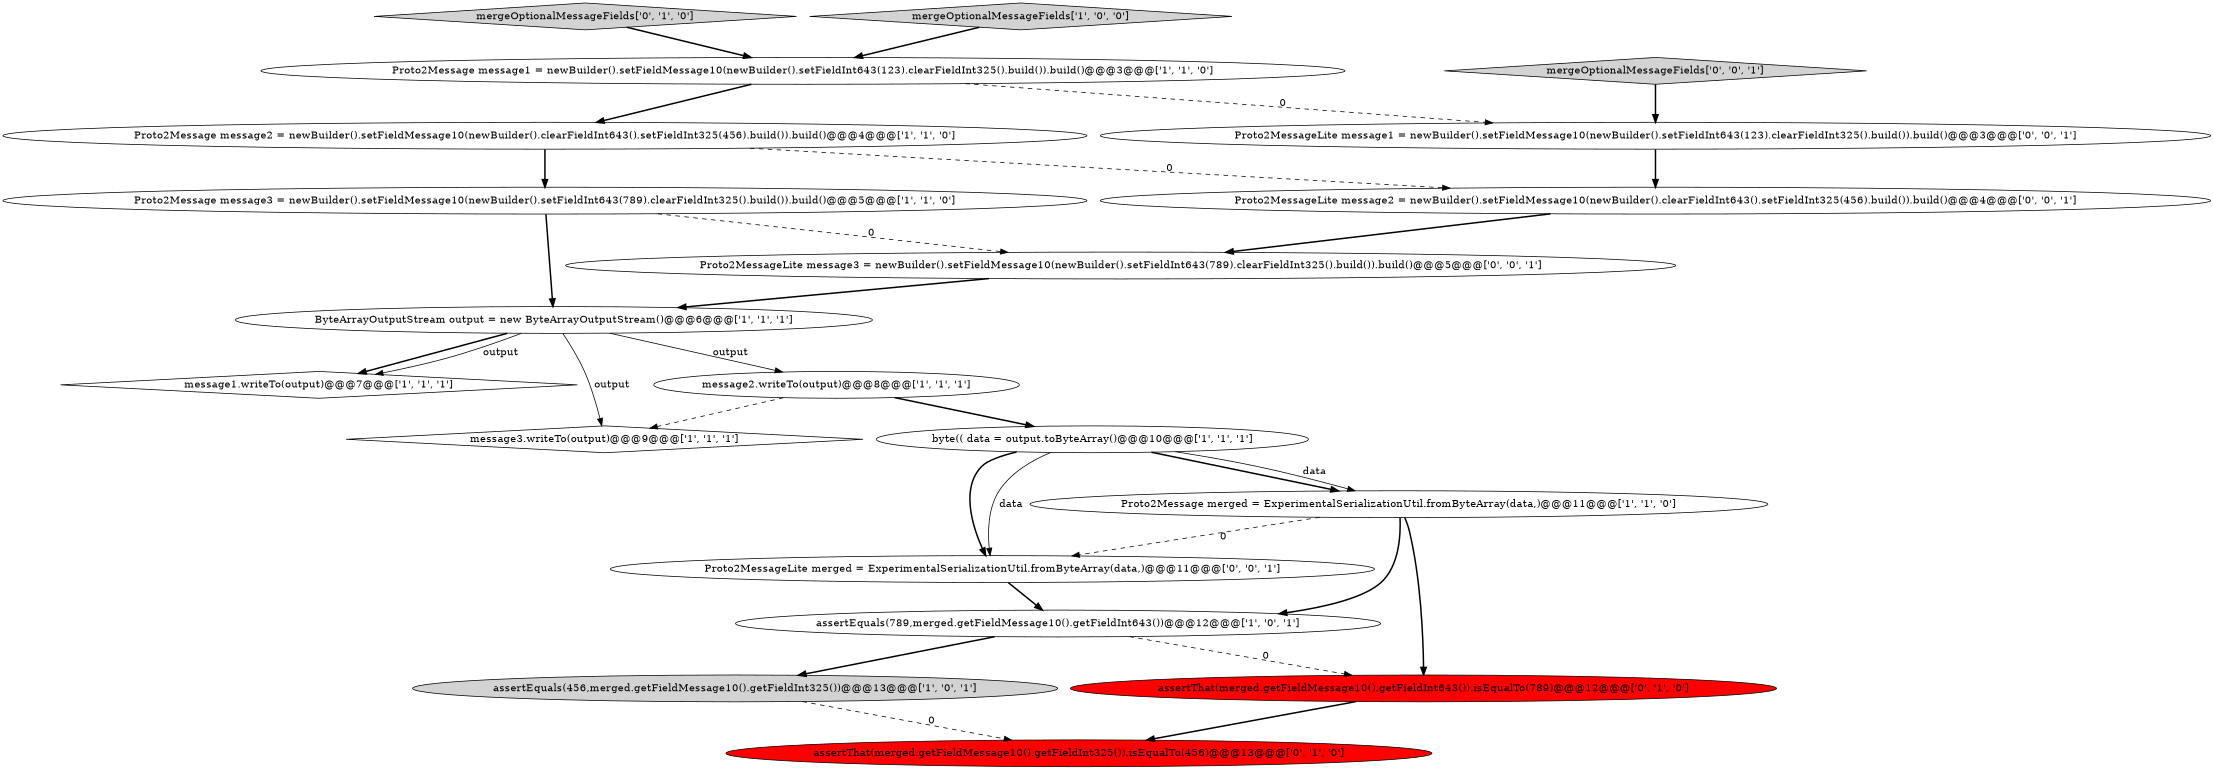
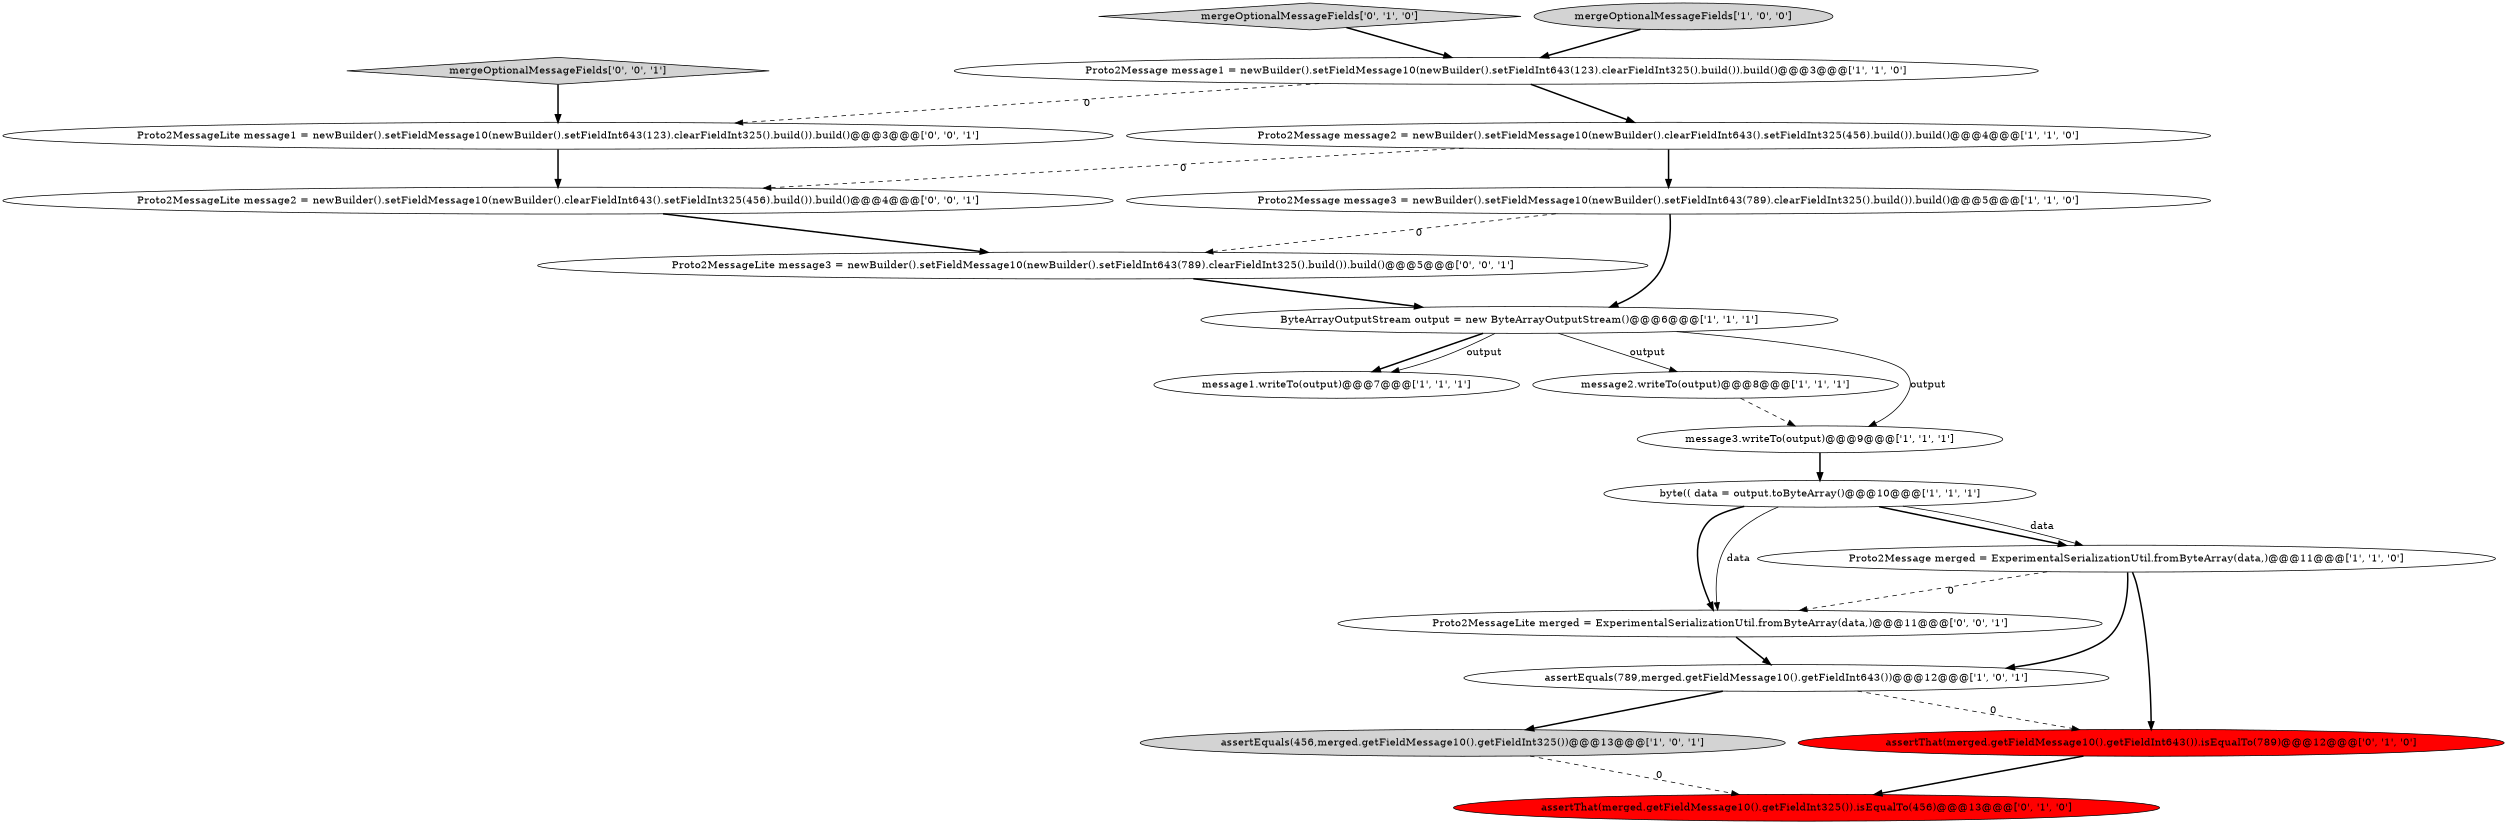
(1021, 16) -> (1683, 16)
(319, 385) -> (1337, 385)
(960, 411) -> (1820, 463)
(605, 439) -> (1820, 439)
